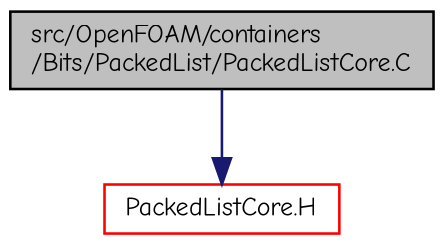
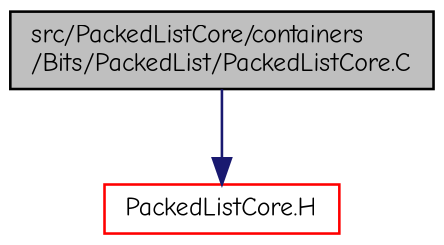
(222, 50) -> (222, 50)
